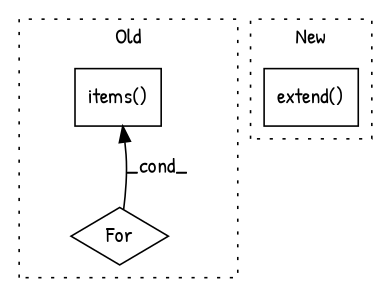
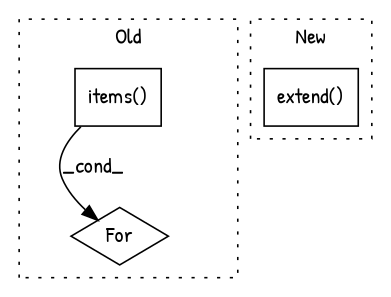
(126, 176) -> (60, 169)
